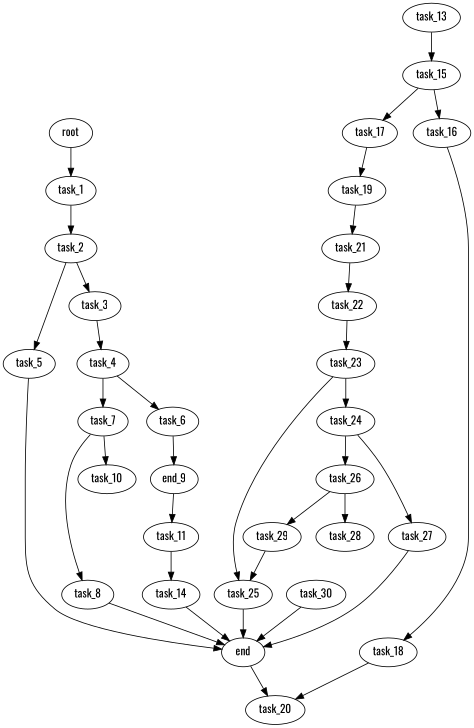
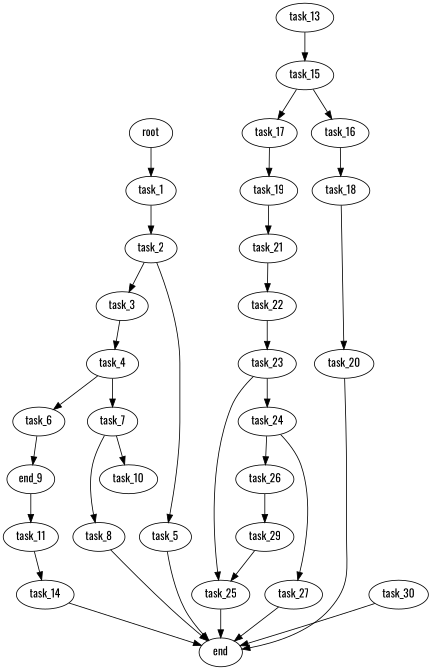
(345, 537) -> none
(257, 677) -> (347, 541)
